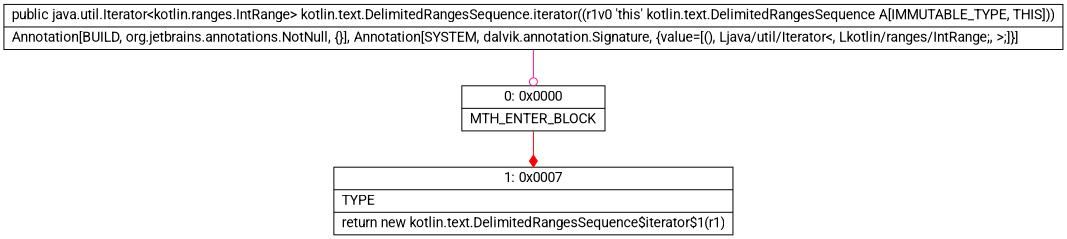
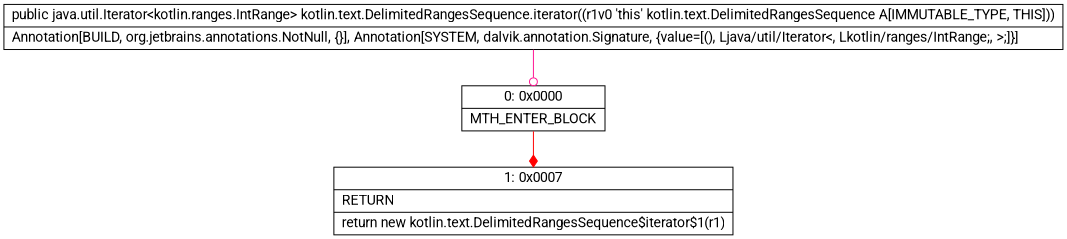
(358, 201) -> (368, 201)
